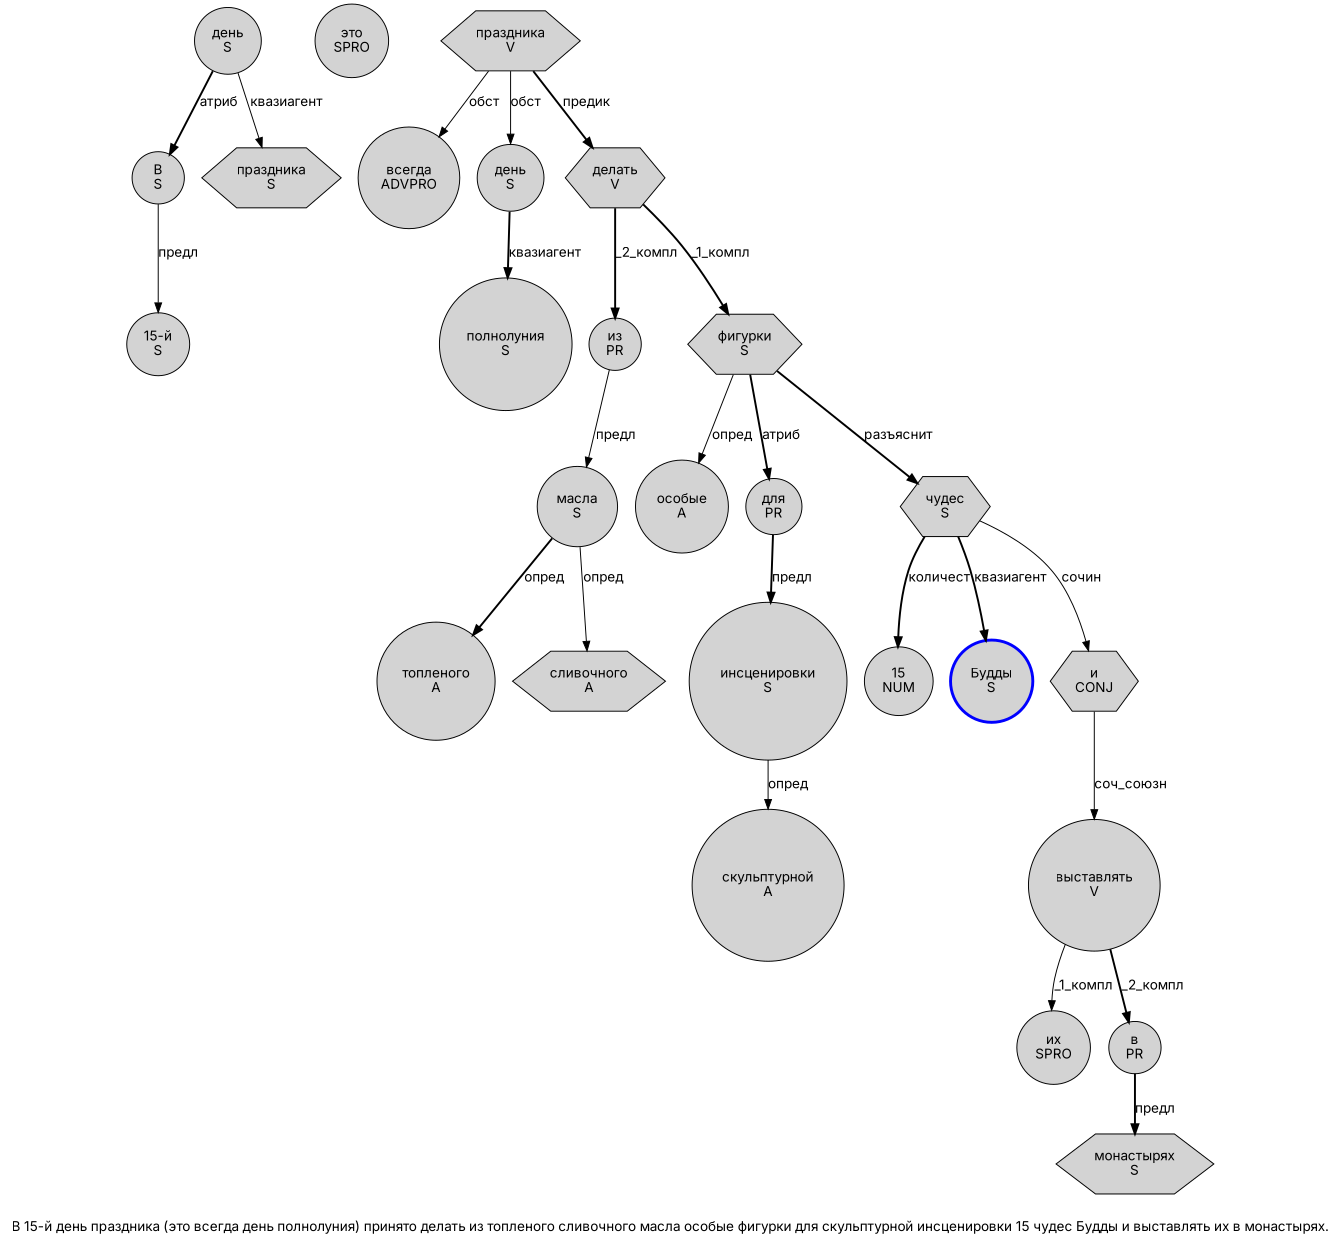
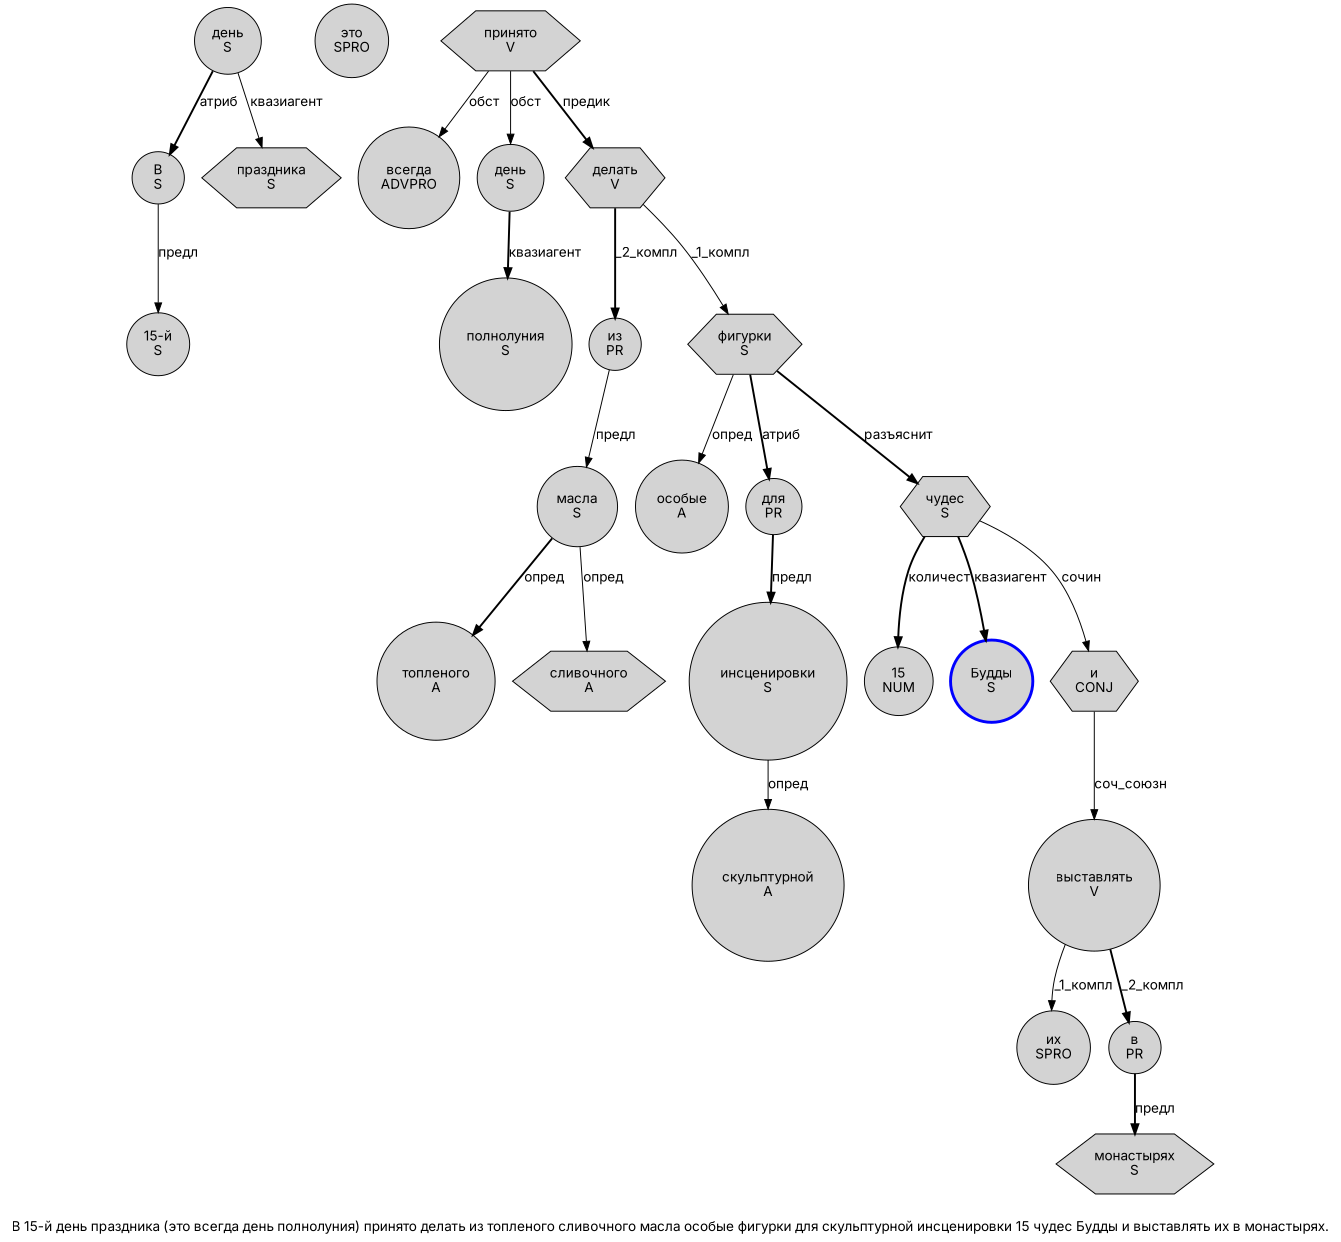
(511, 41) -> (511, 41)
(687, 252) -> (687, 252)
